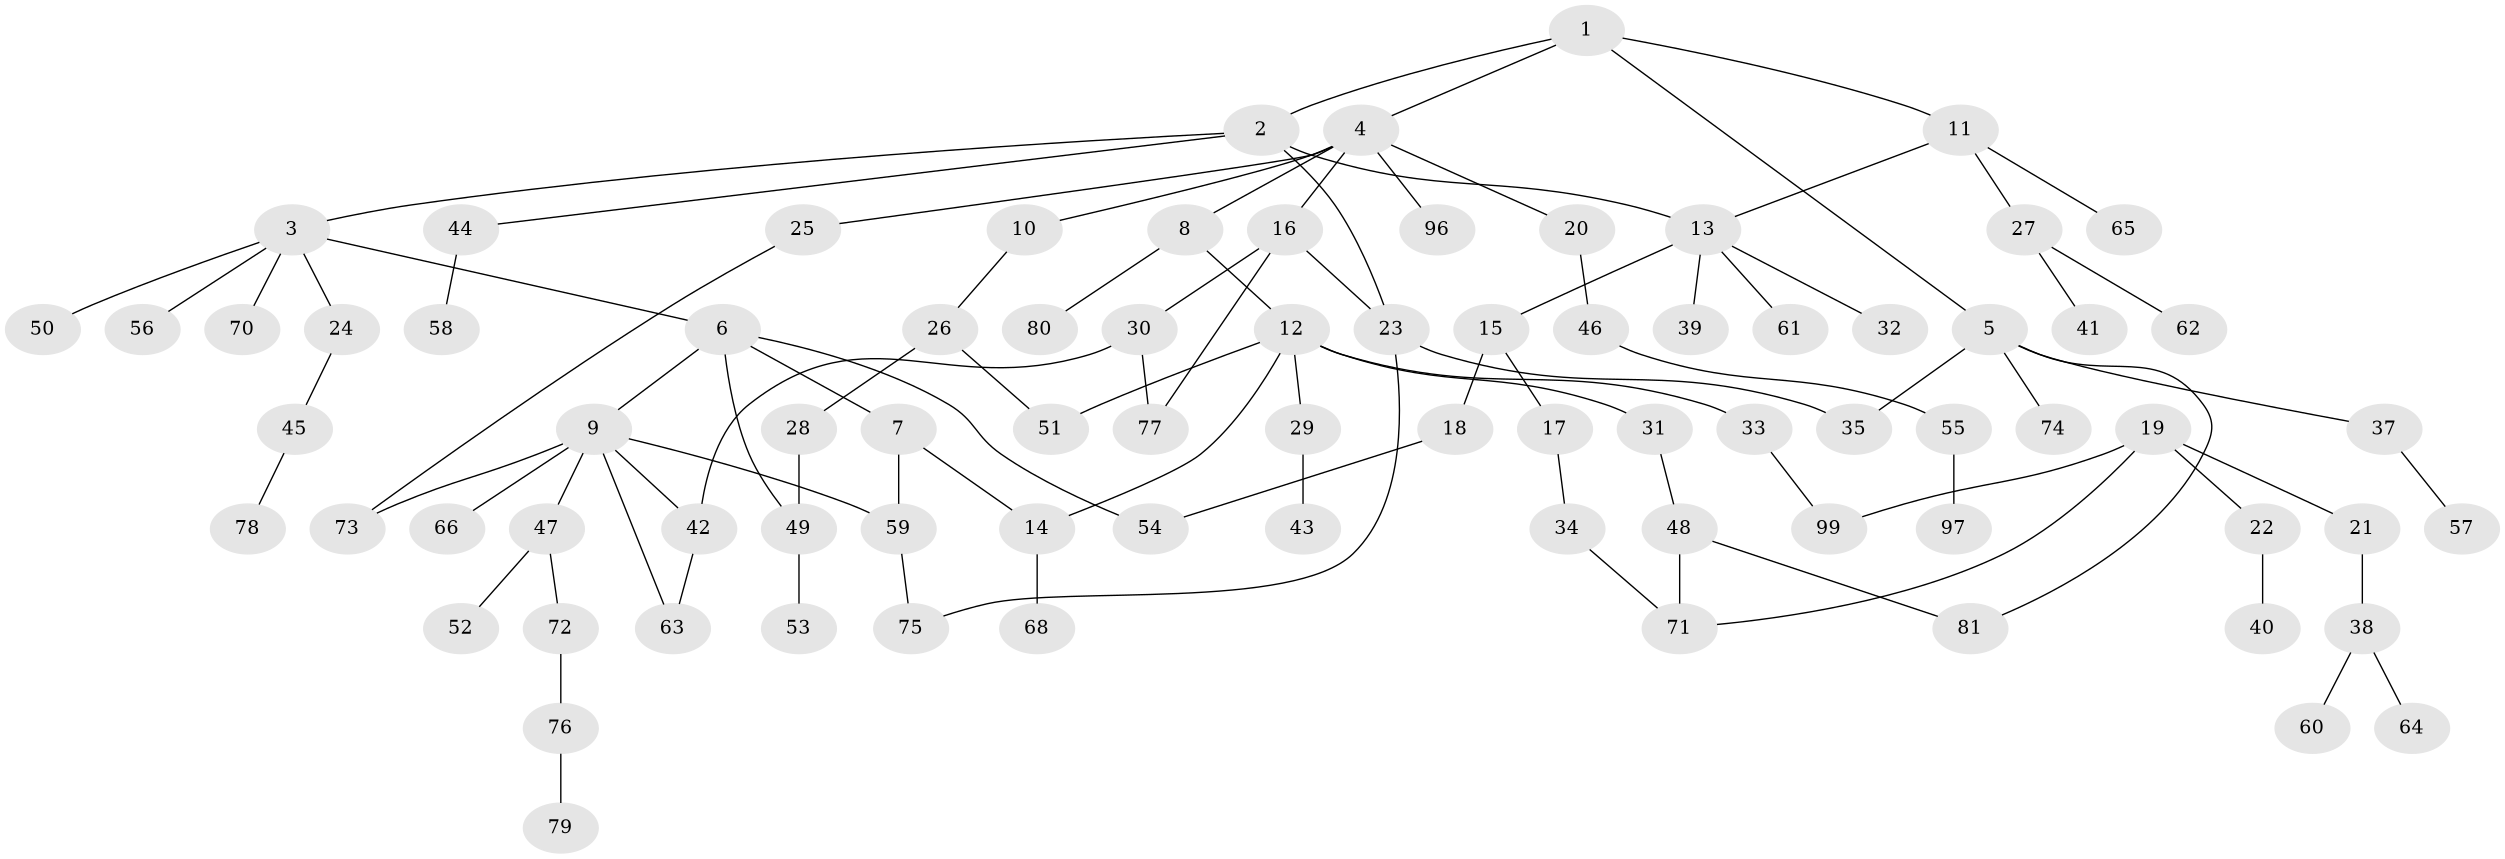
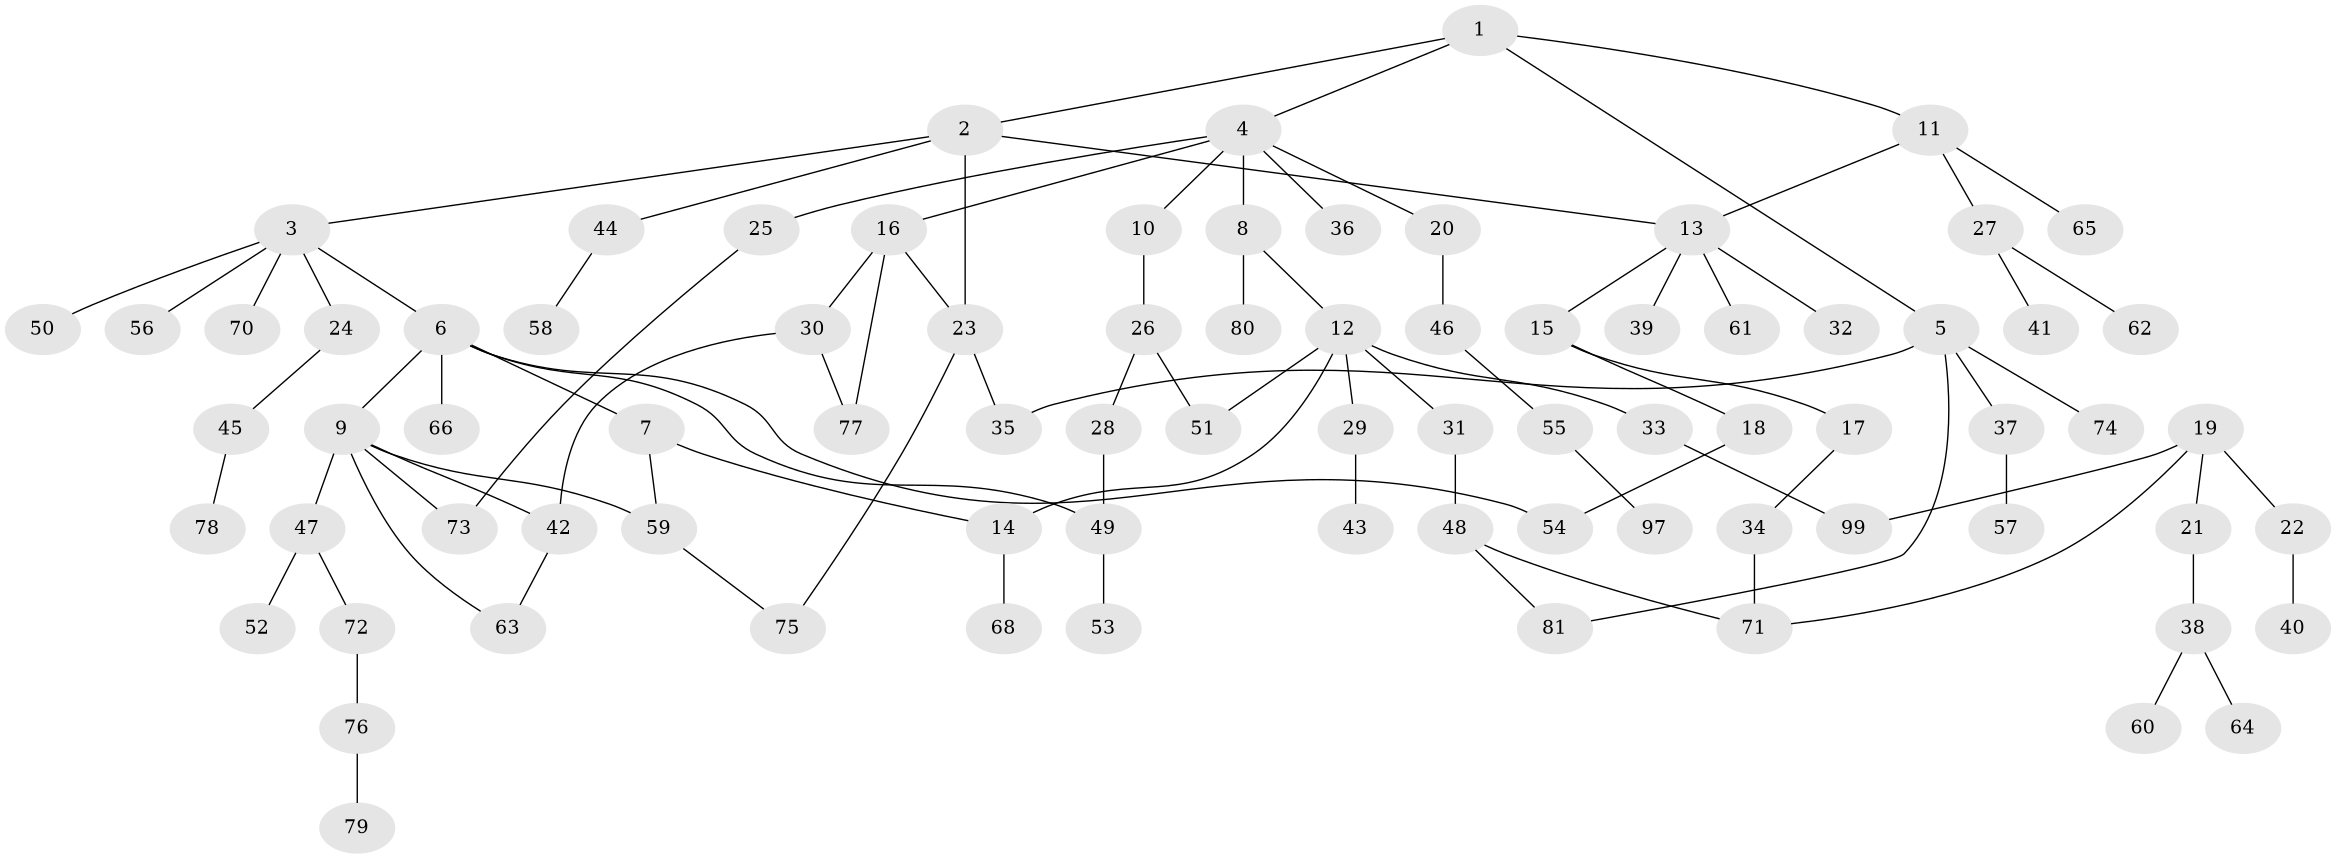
(1437, 230) -> (1343, 230)
(521, 479) -> (442, 380)
